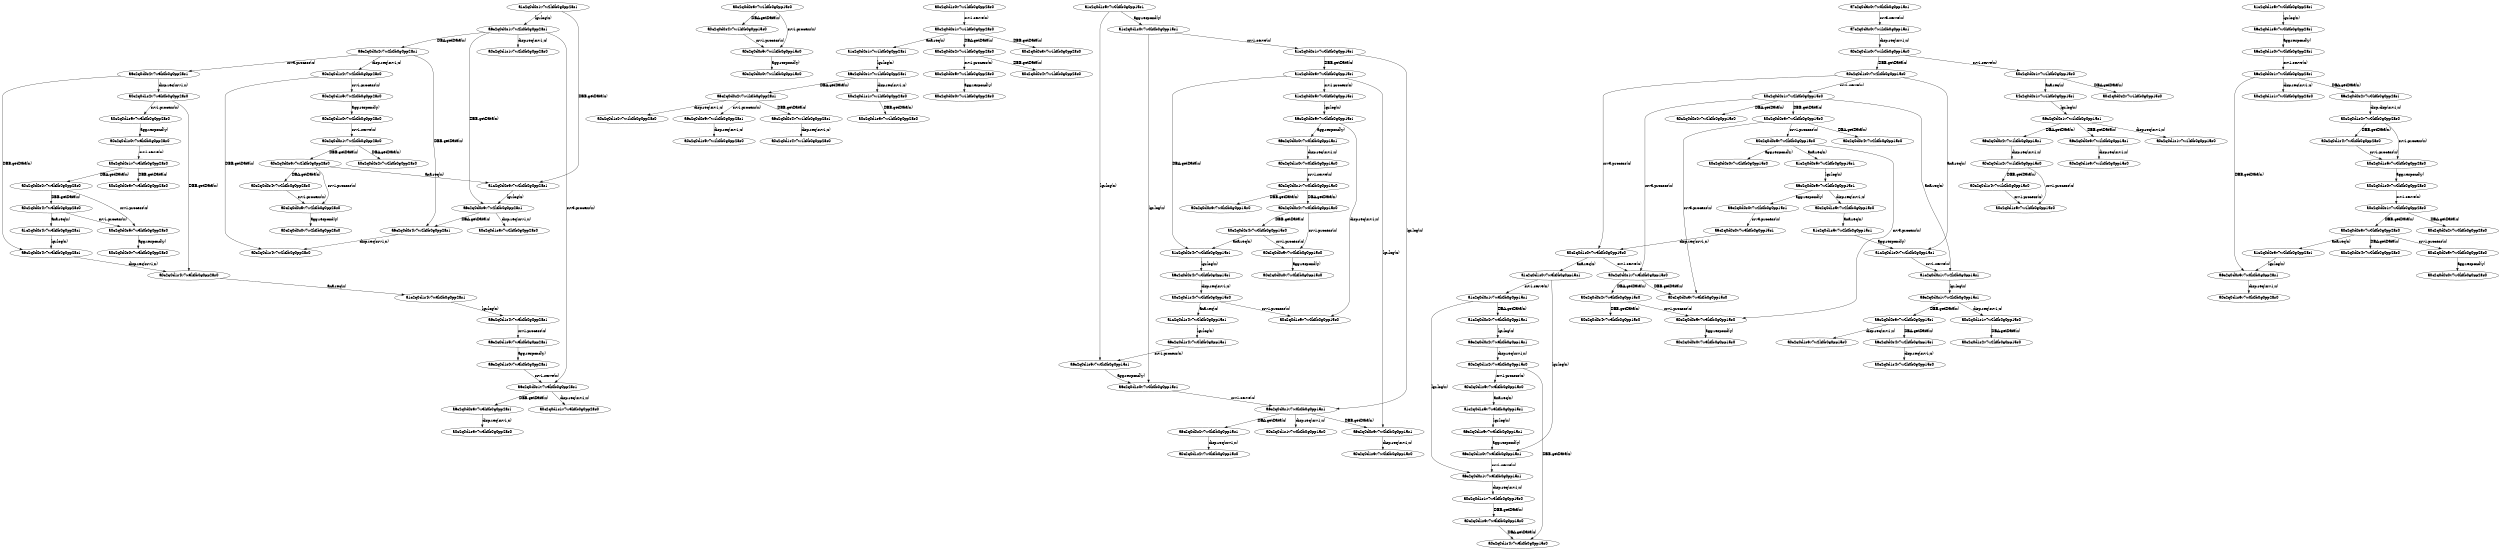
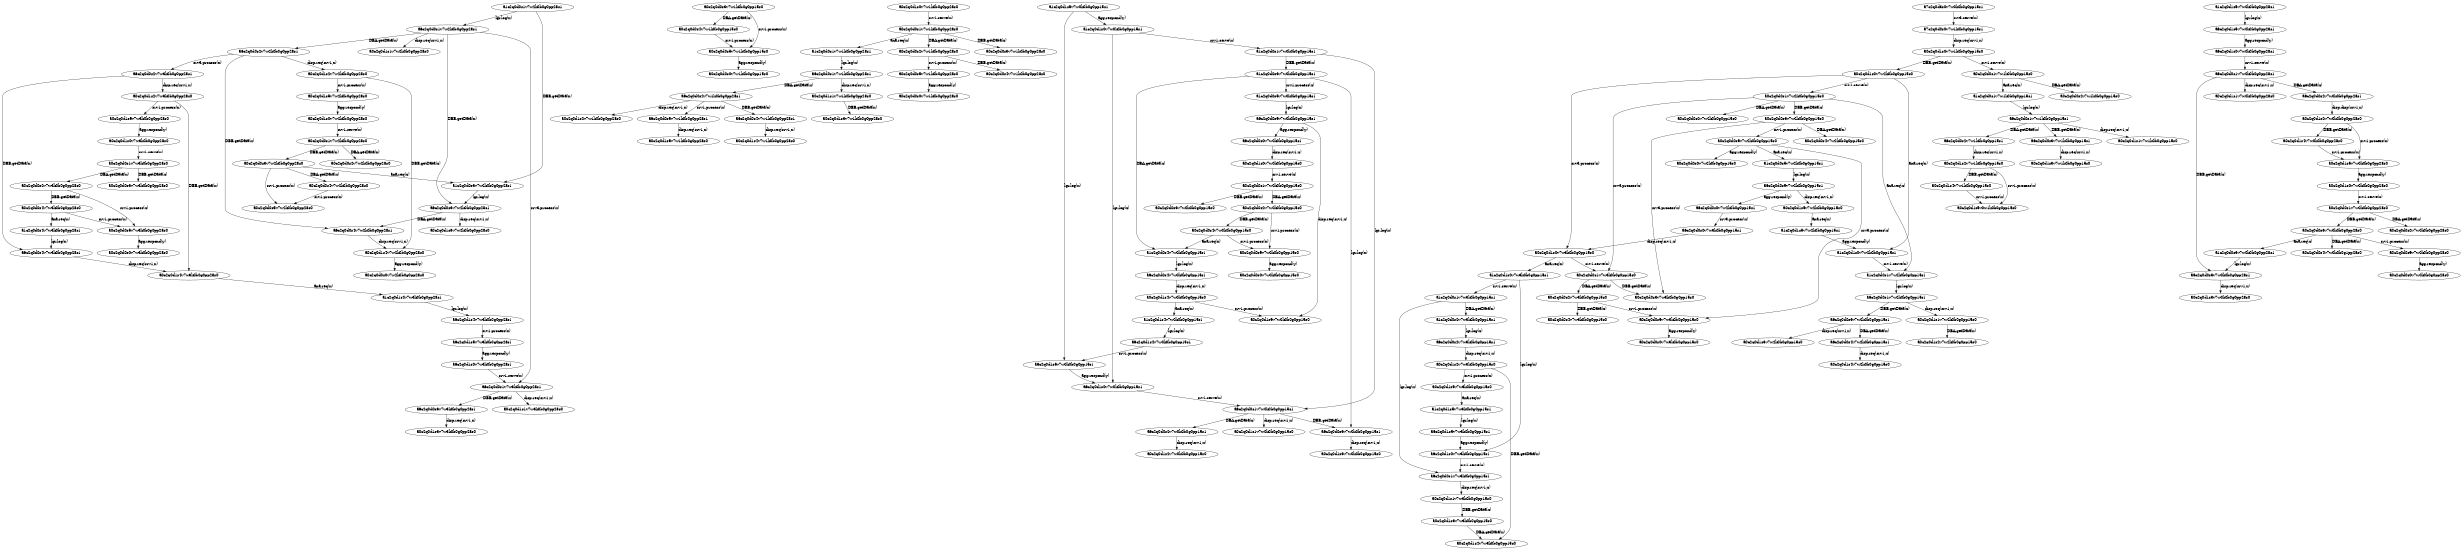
(2045, 97) -> (2003, 97)
(2025, 208) -> (1987, 208)
(311, 218) -> (395, 263)
(2370, 253) -> (2332, 253)
